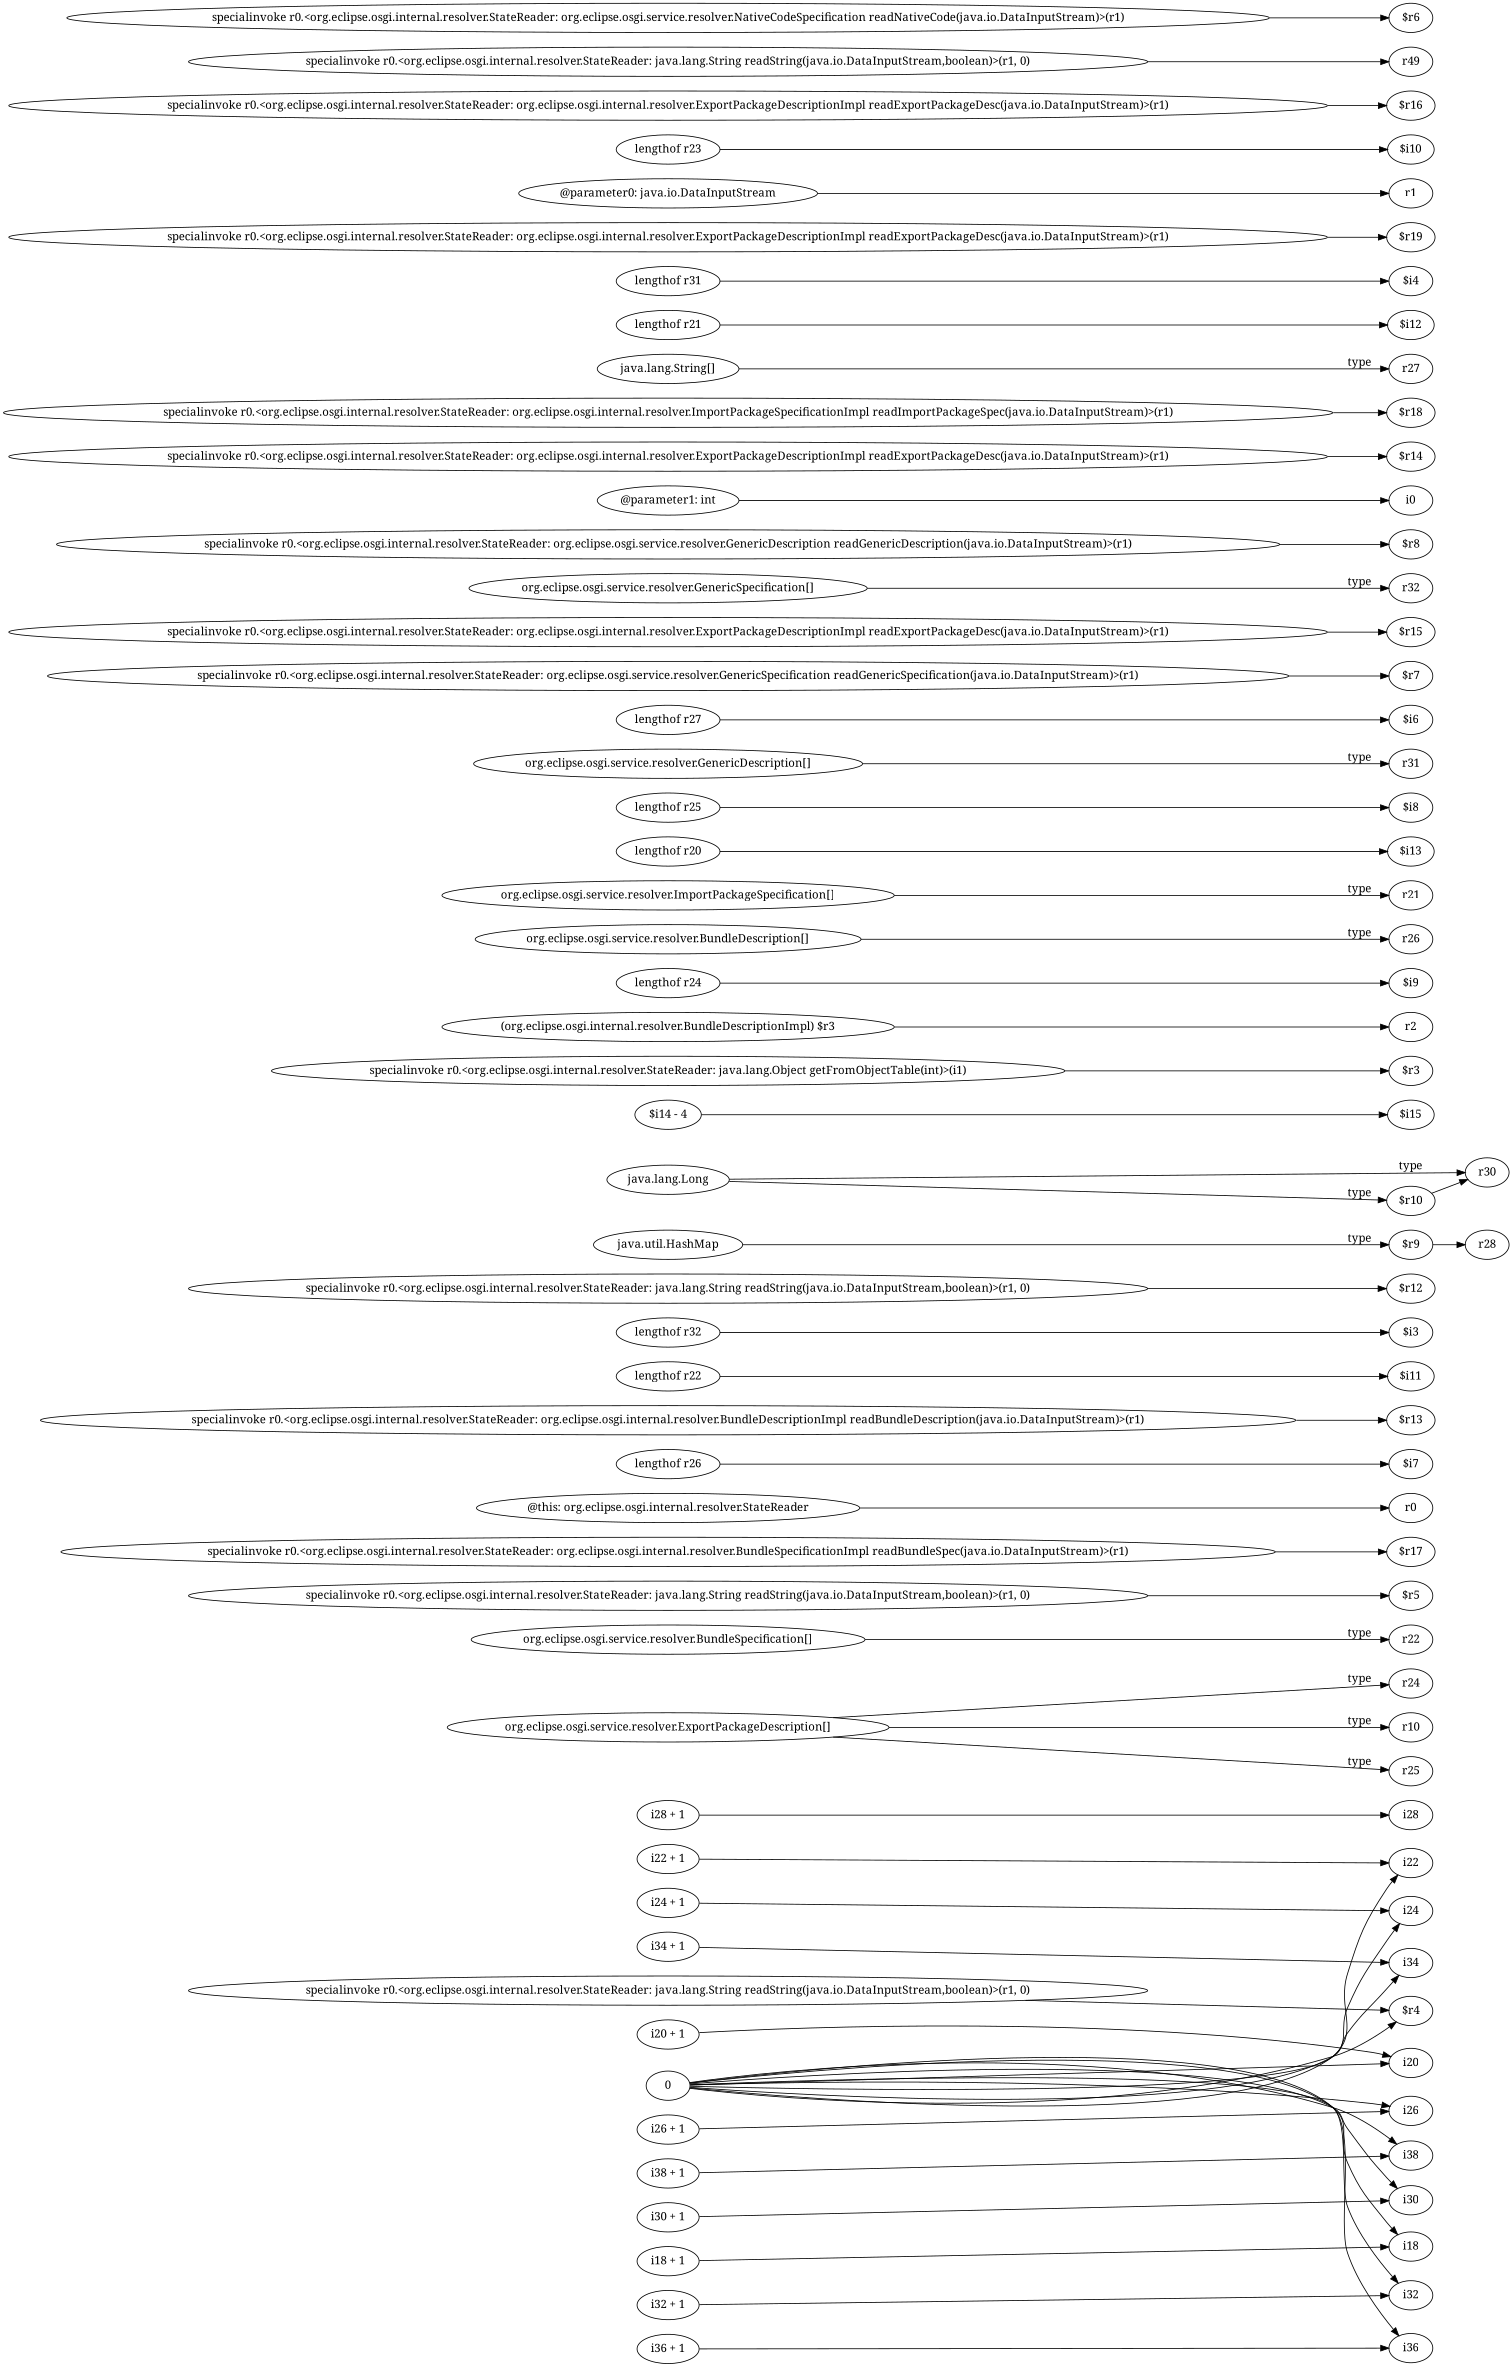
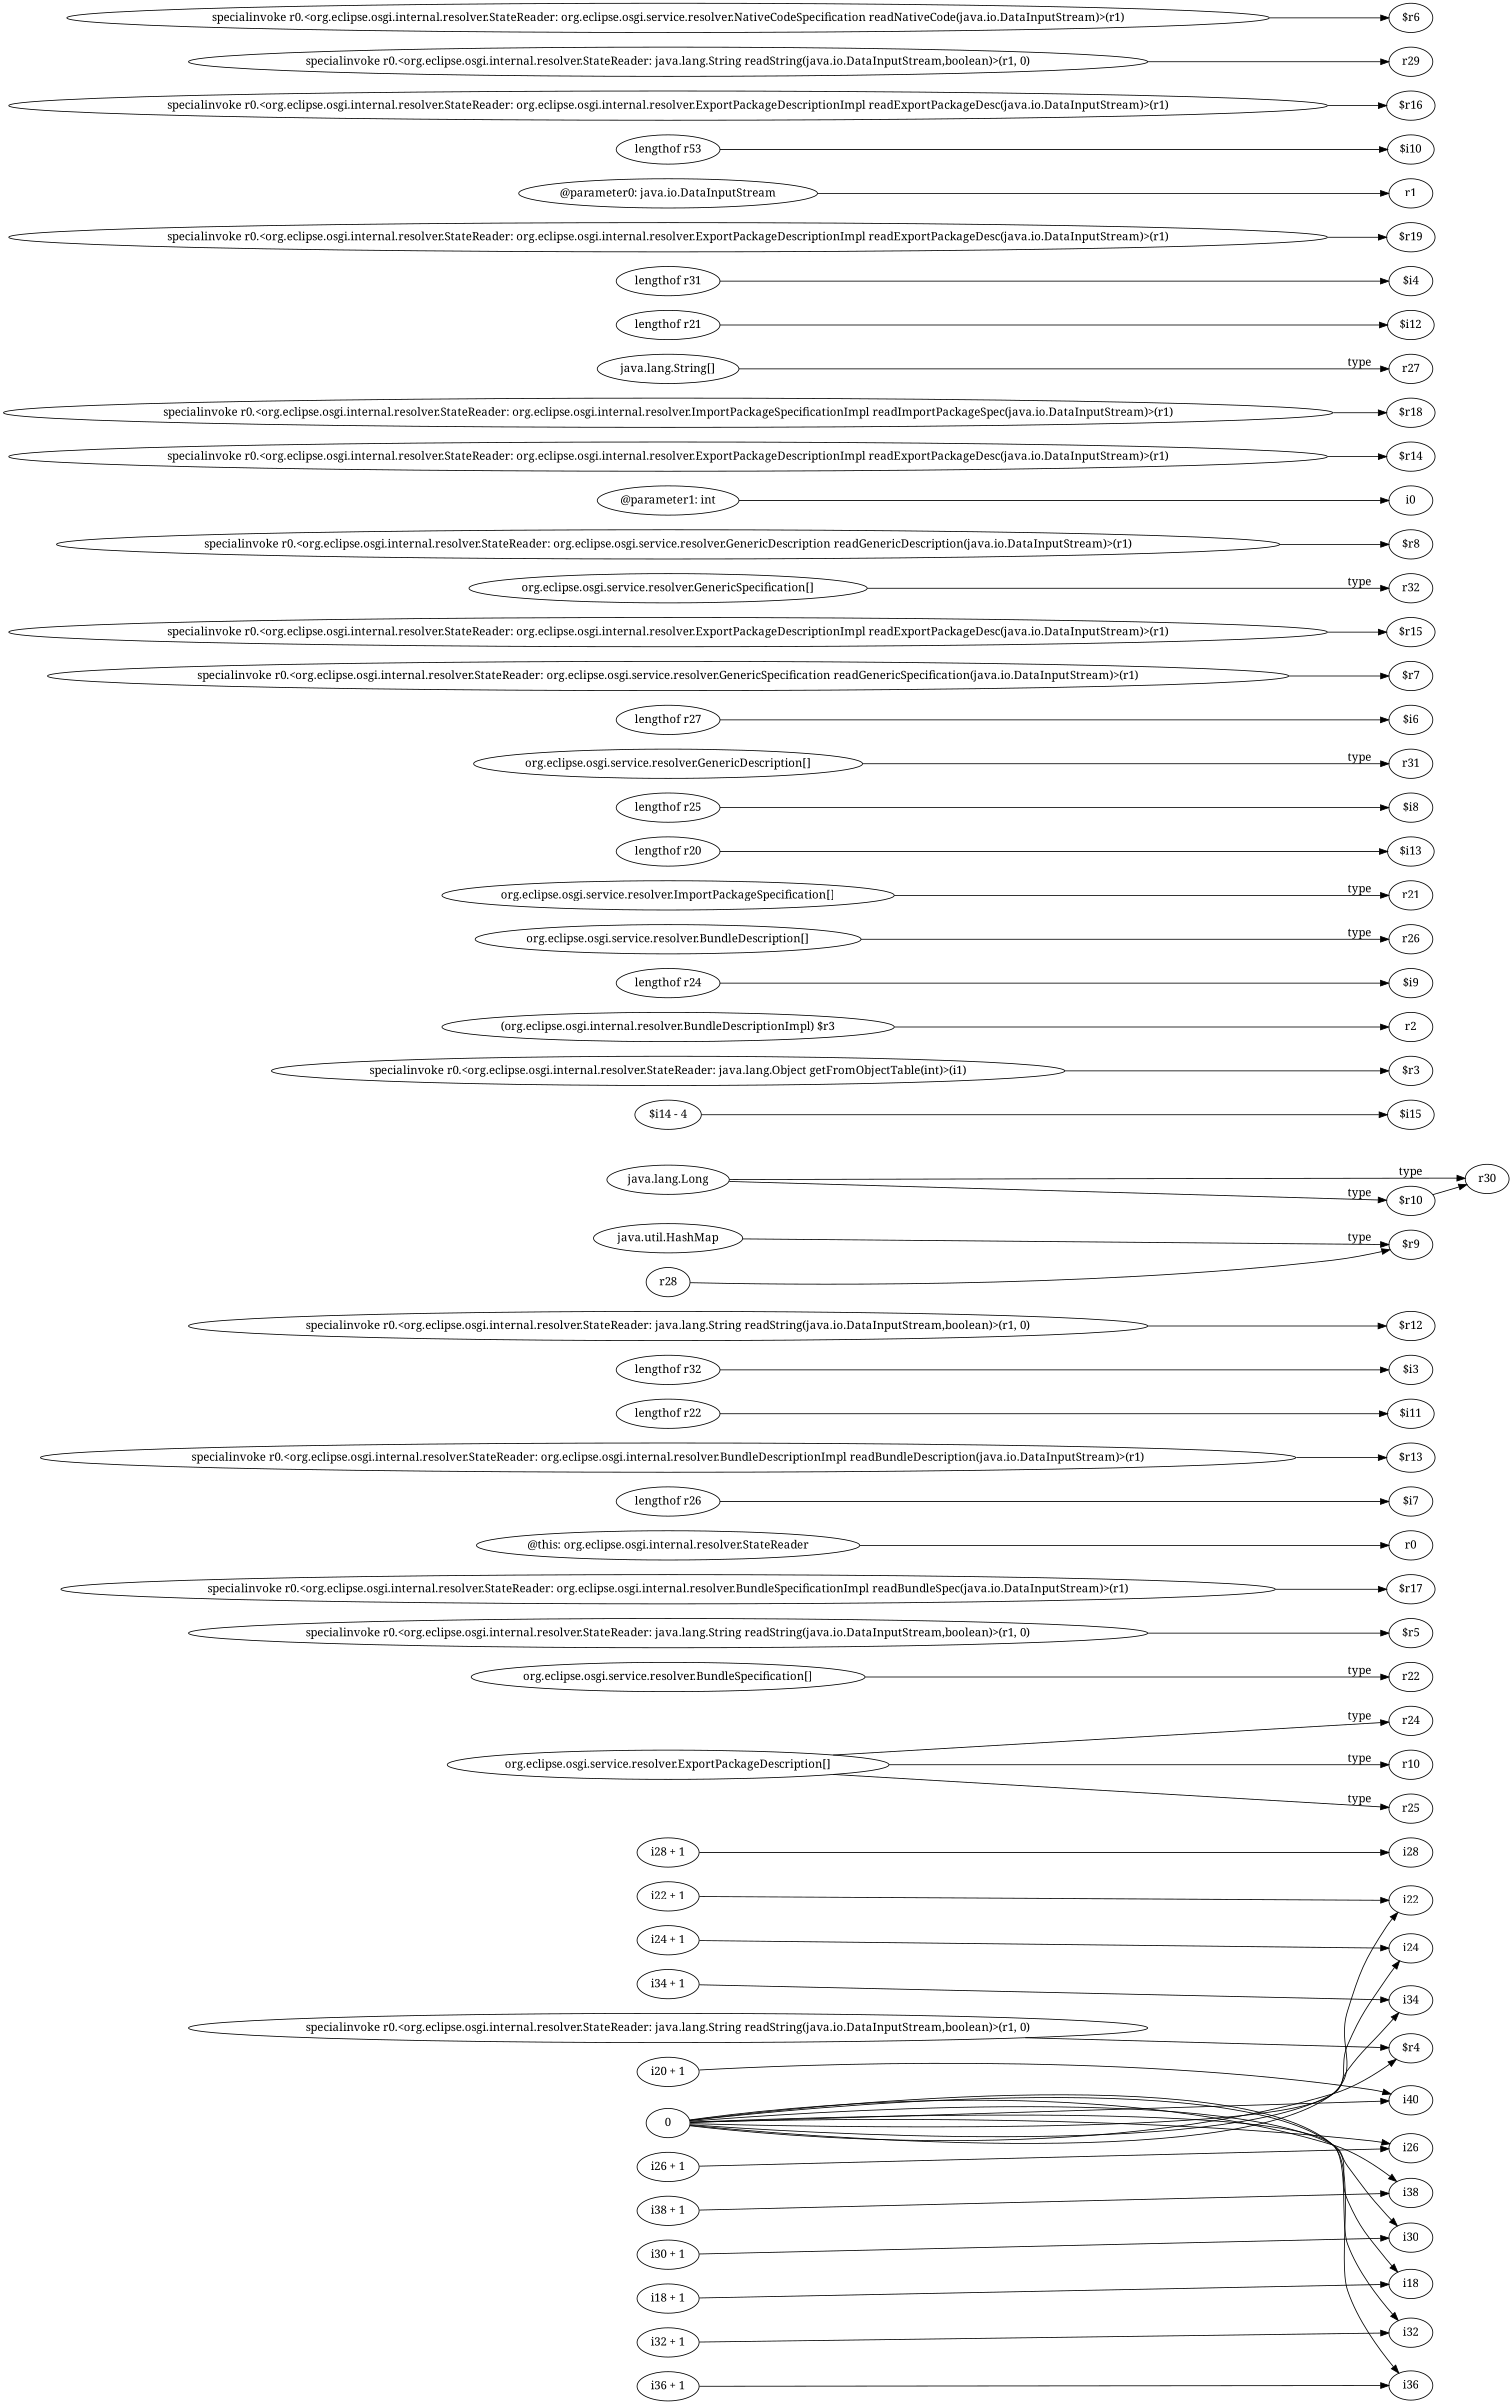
(1411, 62) -> (1411, 62)
(668, 150) -> (668, 150)
(1445, 1245) -> (1037, 1281)
(1411, 2063) -> (1411, 2100)
